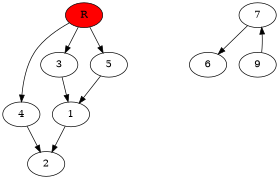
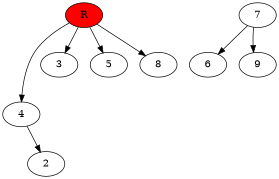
(262, 43) -> (253, 36)
none -> (158, 65)
(71, 114) -> none
